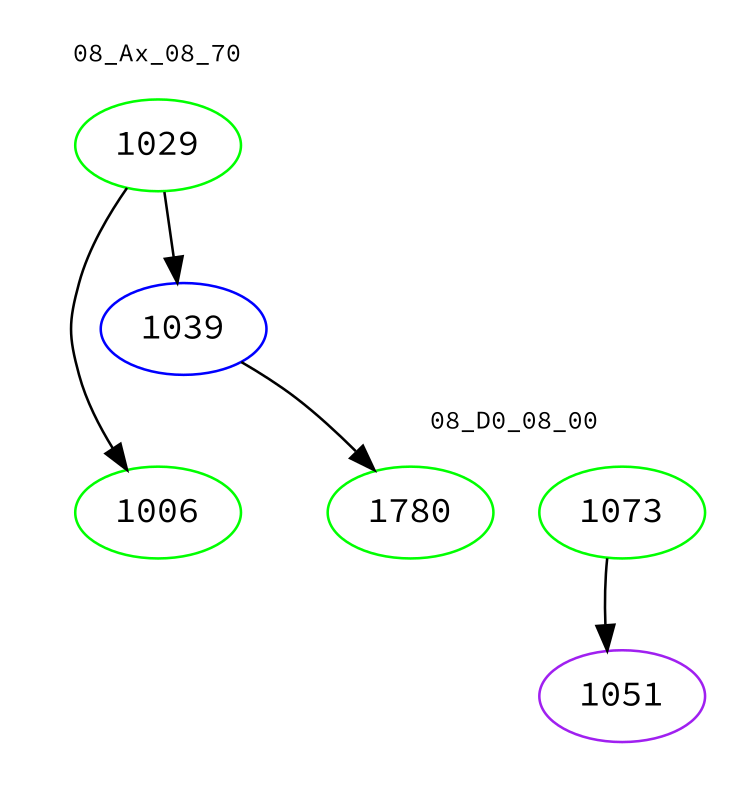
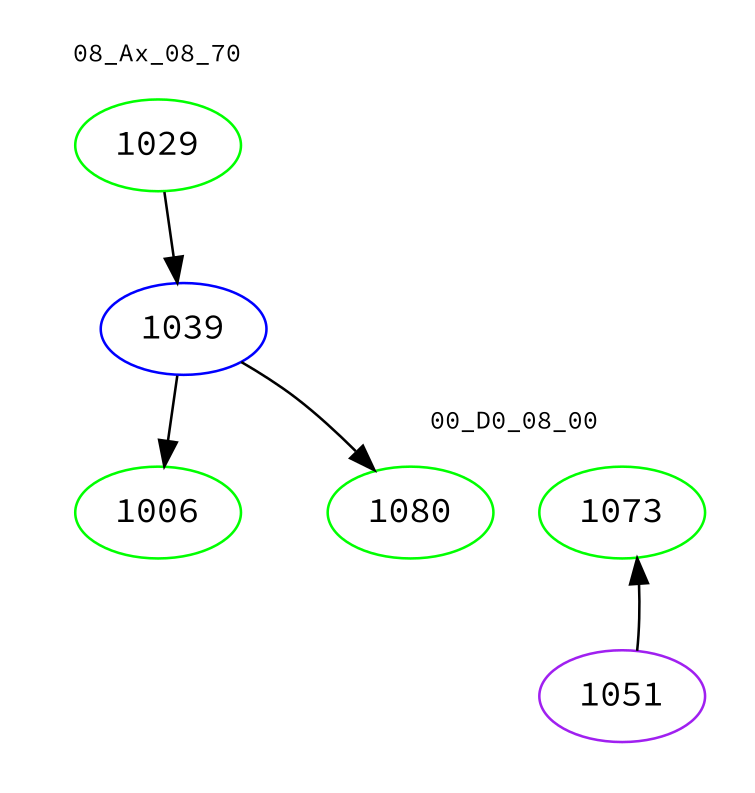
(72, 316) -> (173, 408)
(515, 422) -> (515, 422)
(411, 513) -> (411, 513)
(605, 592) -> (639, 618)
